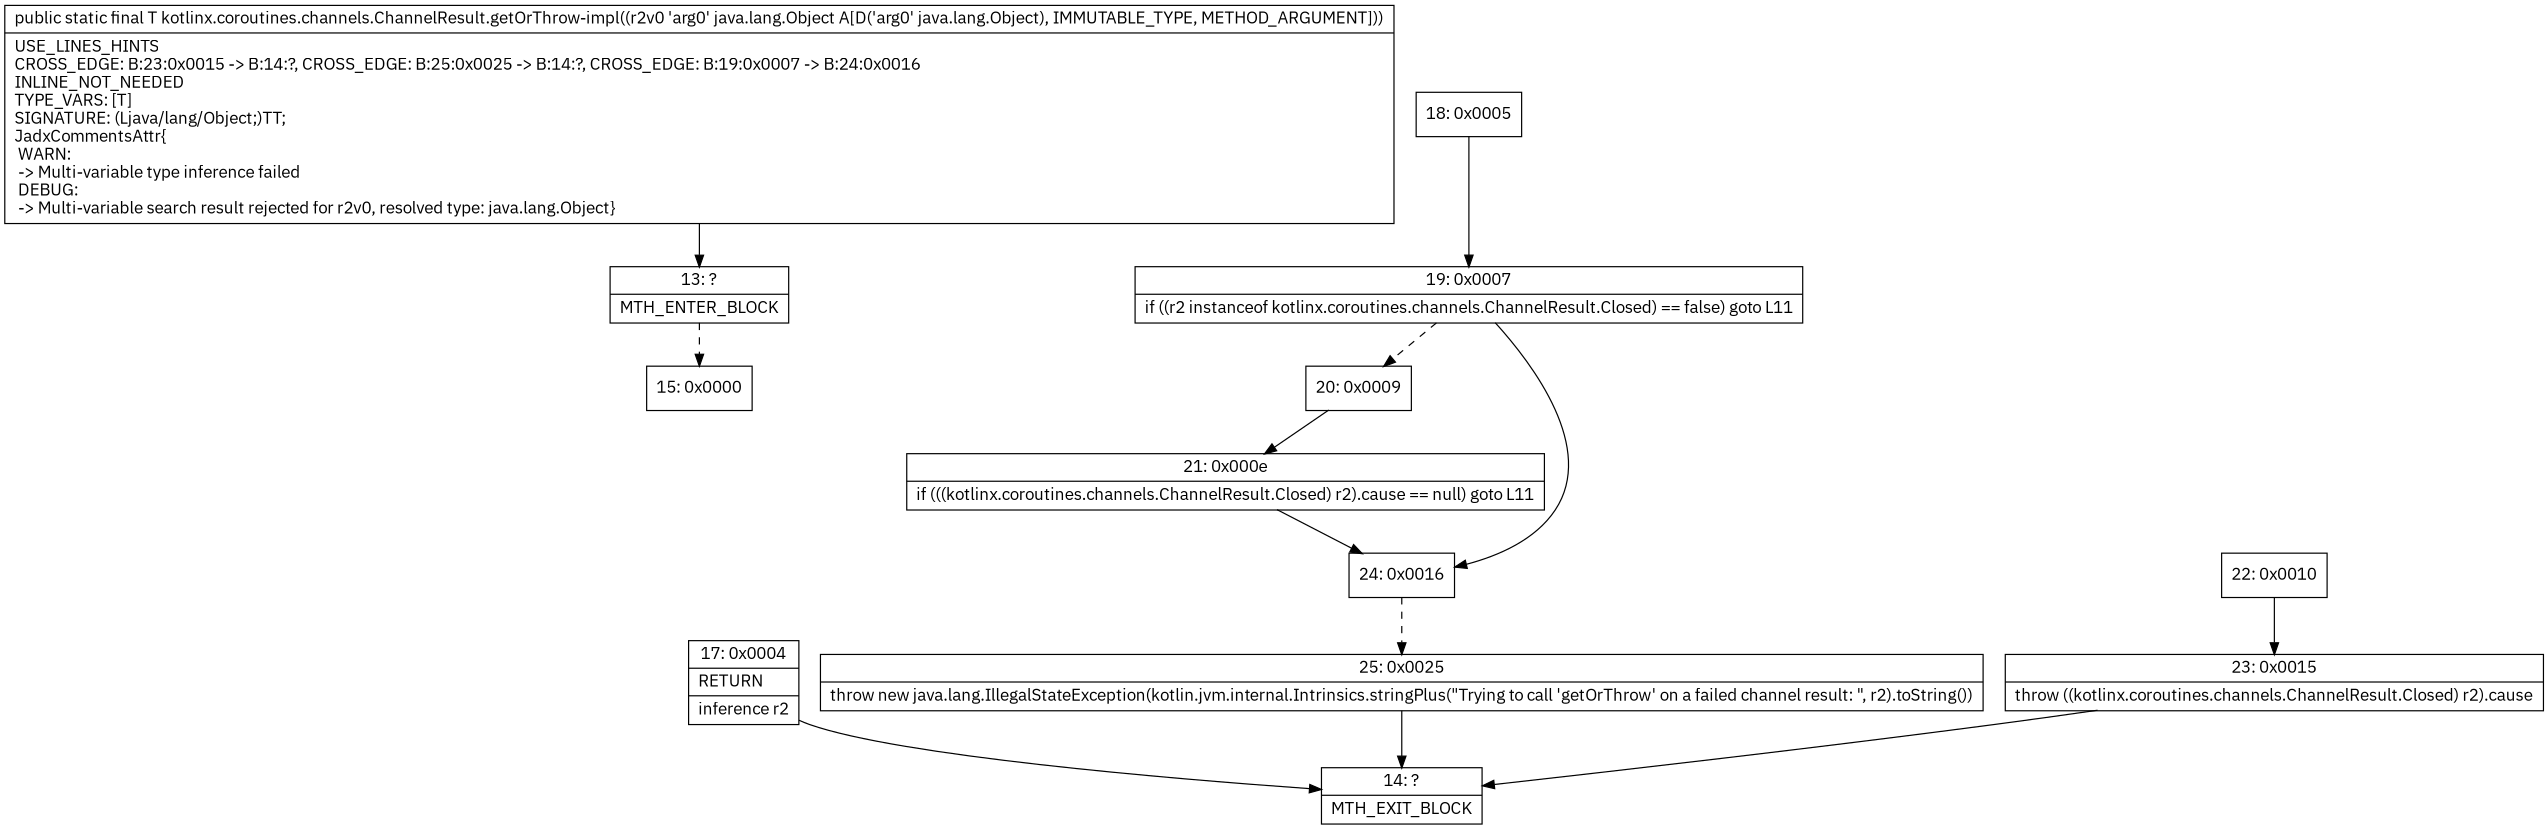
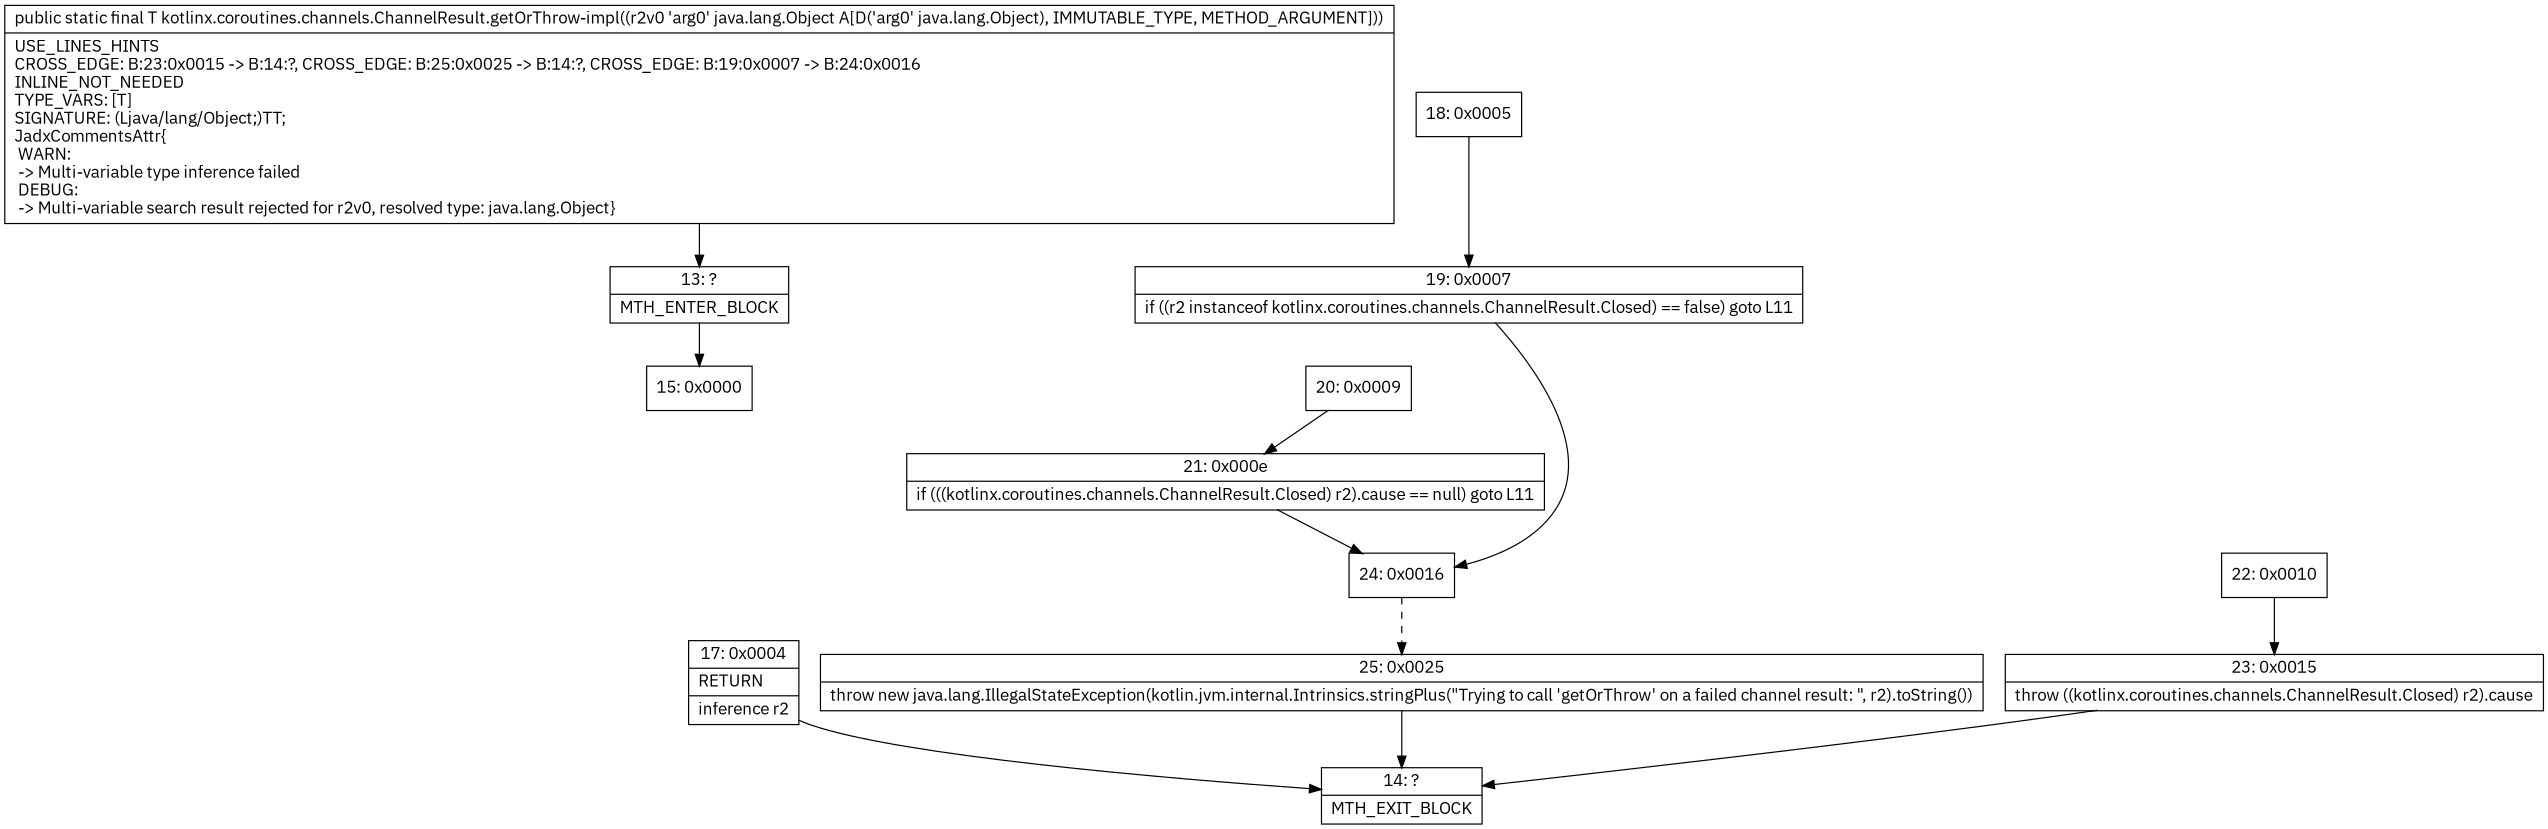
(699, 338) -> (699, 338)
(1415, 341) -> none
